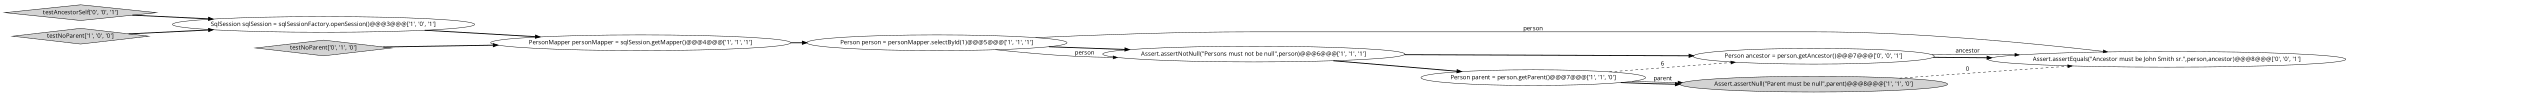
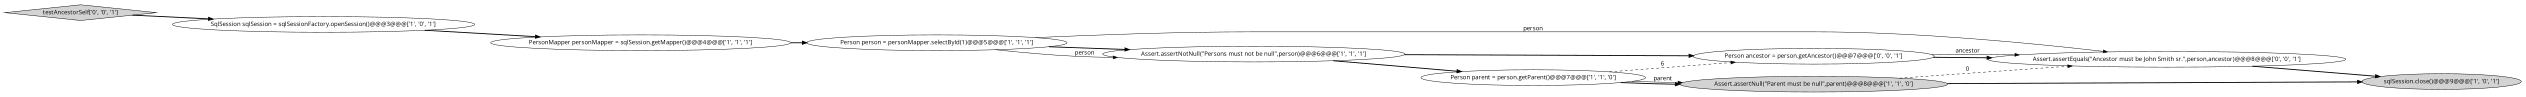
(81, 36) -> none
(324, 48) -> none
none -> (2442, 82)
